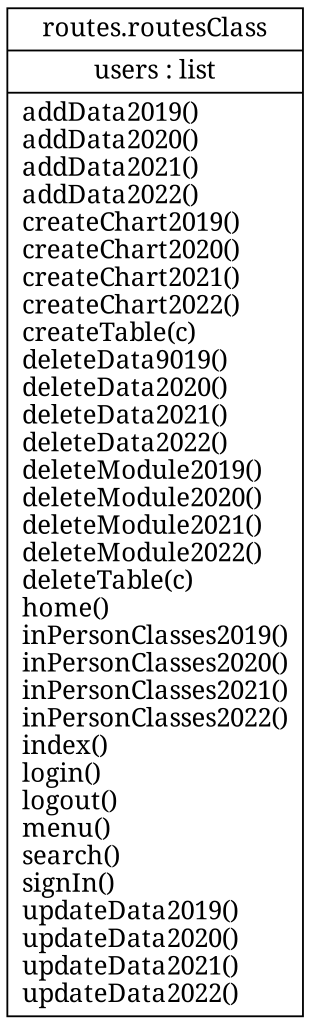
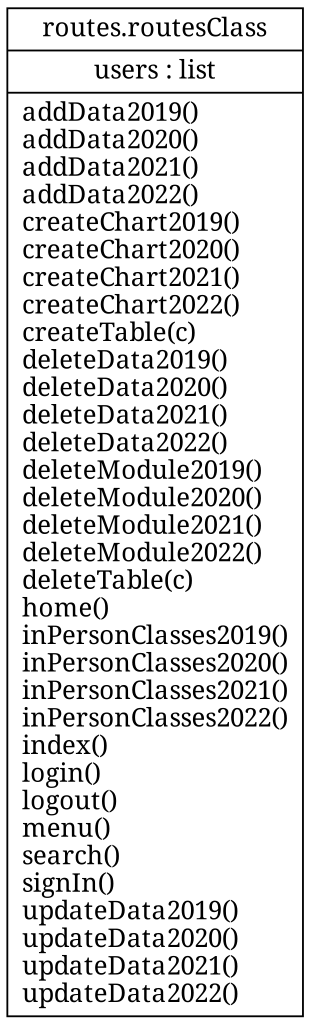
(125, 361) -> (125, 361)
